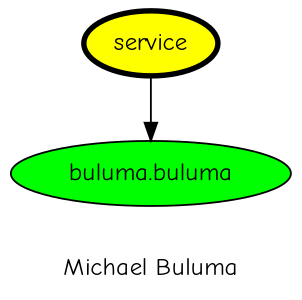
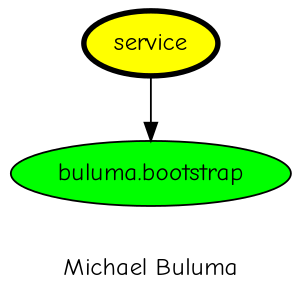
(151, 173) -> (151, 173)
